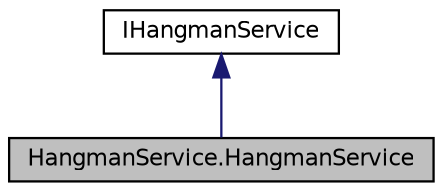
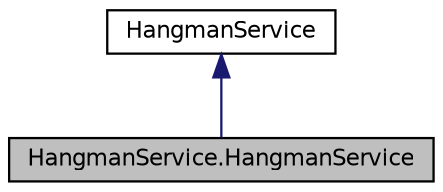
(221, 32) -> (221, 32)
